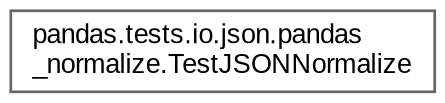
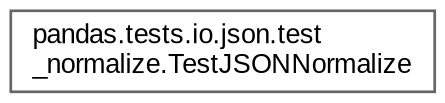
(223, 51) -> (223, 51)
